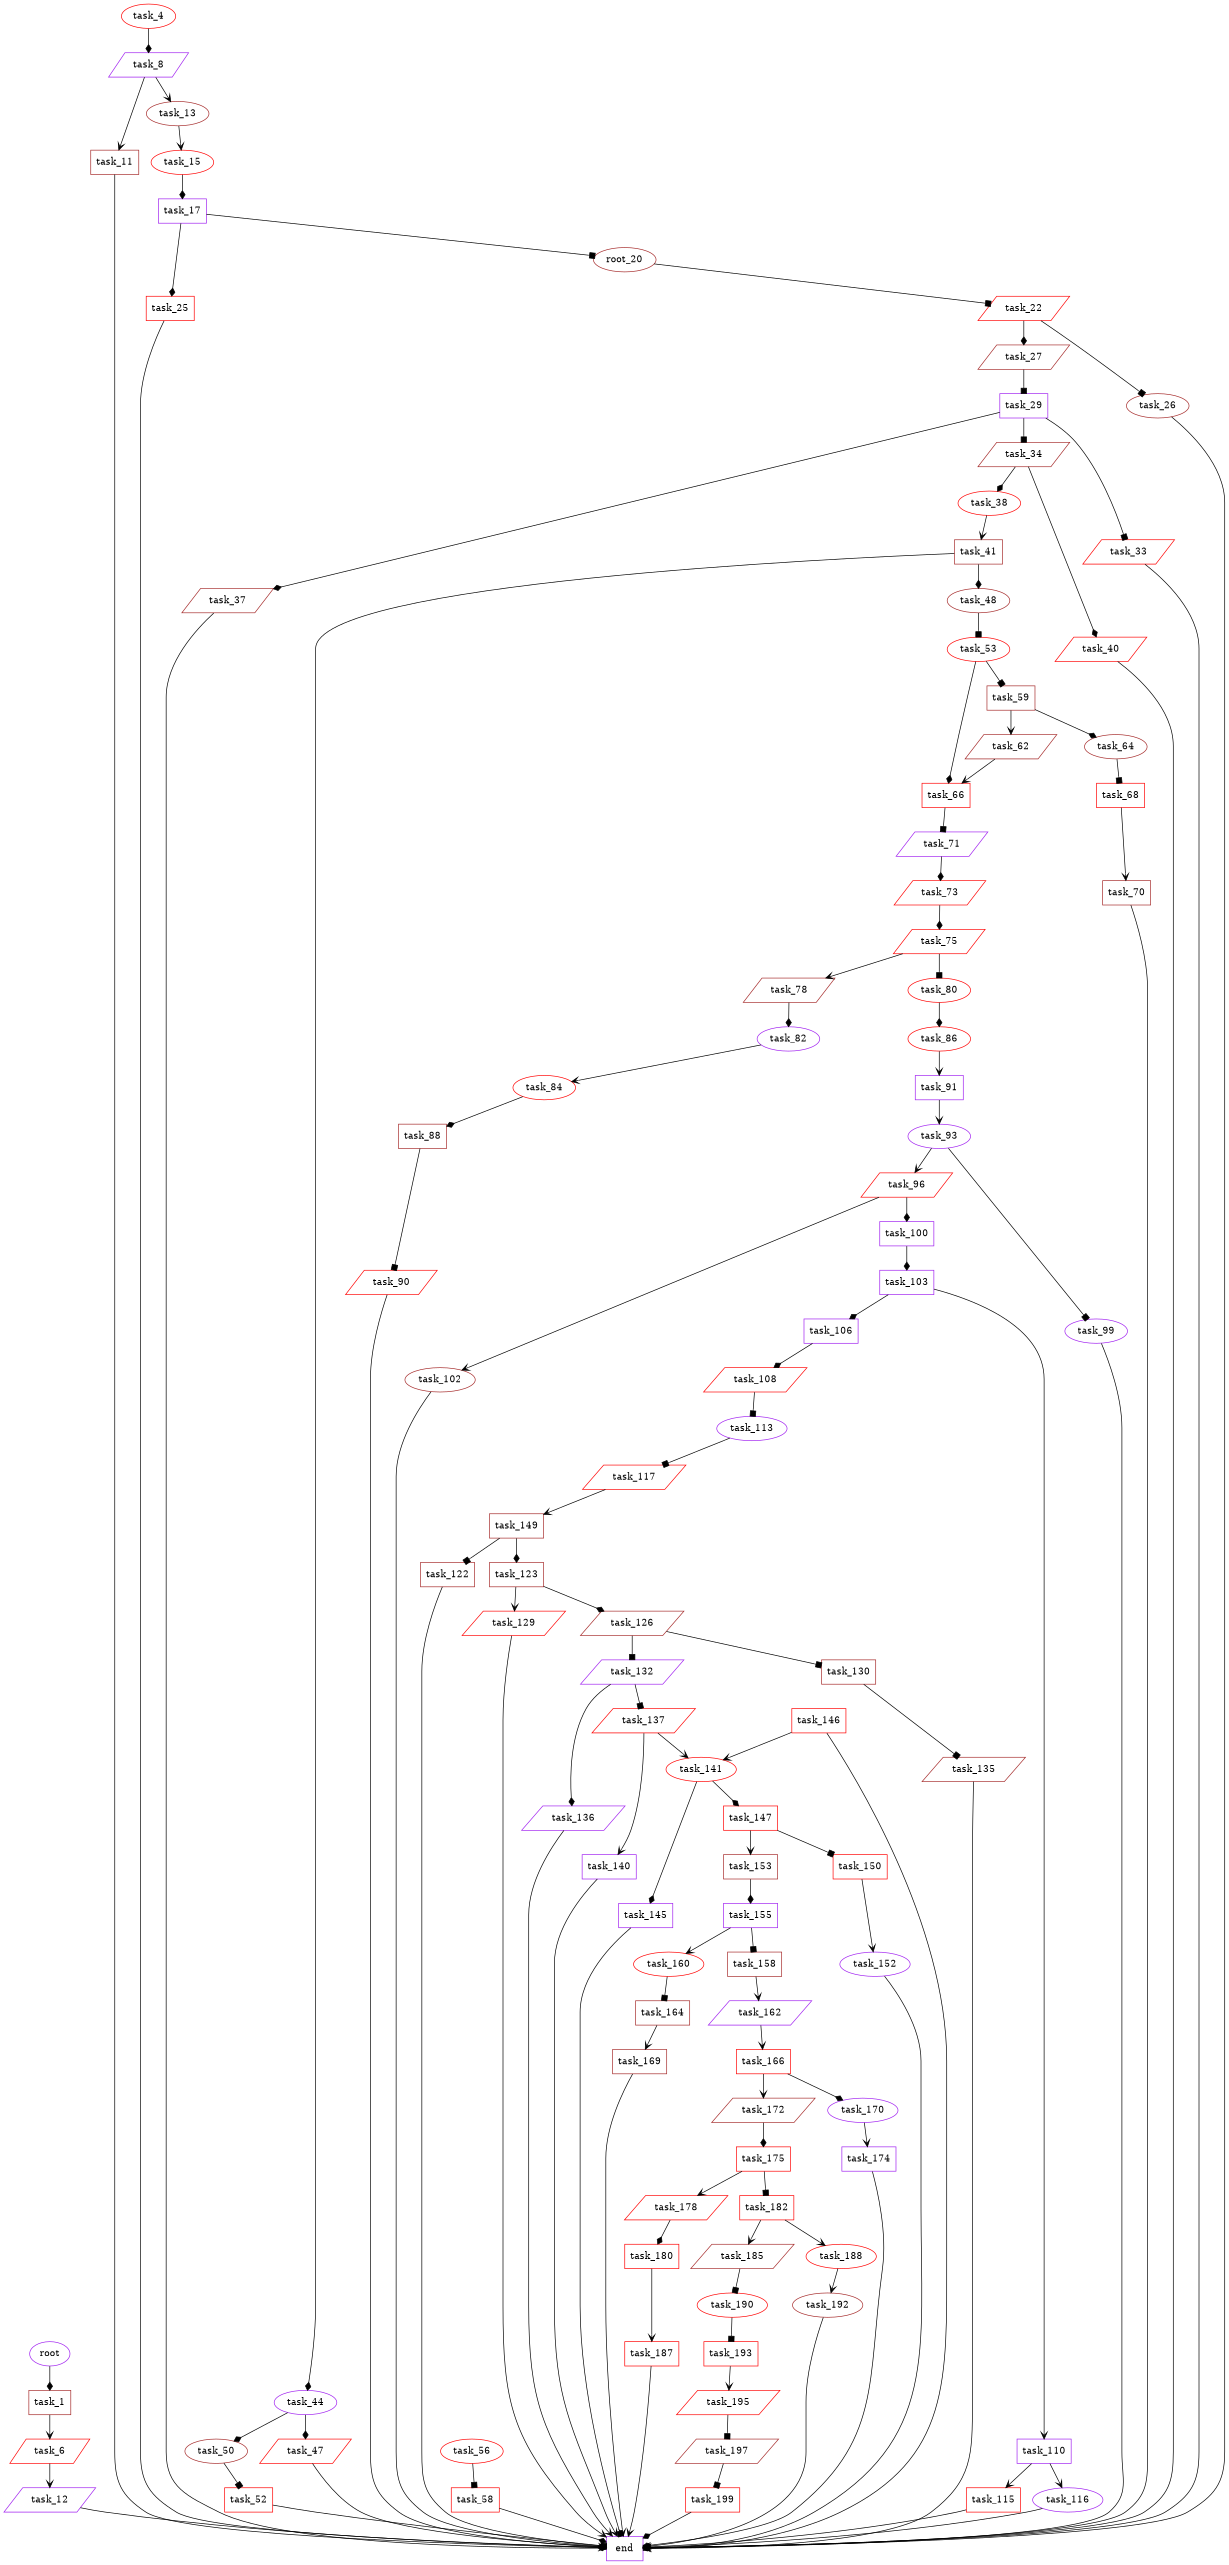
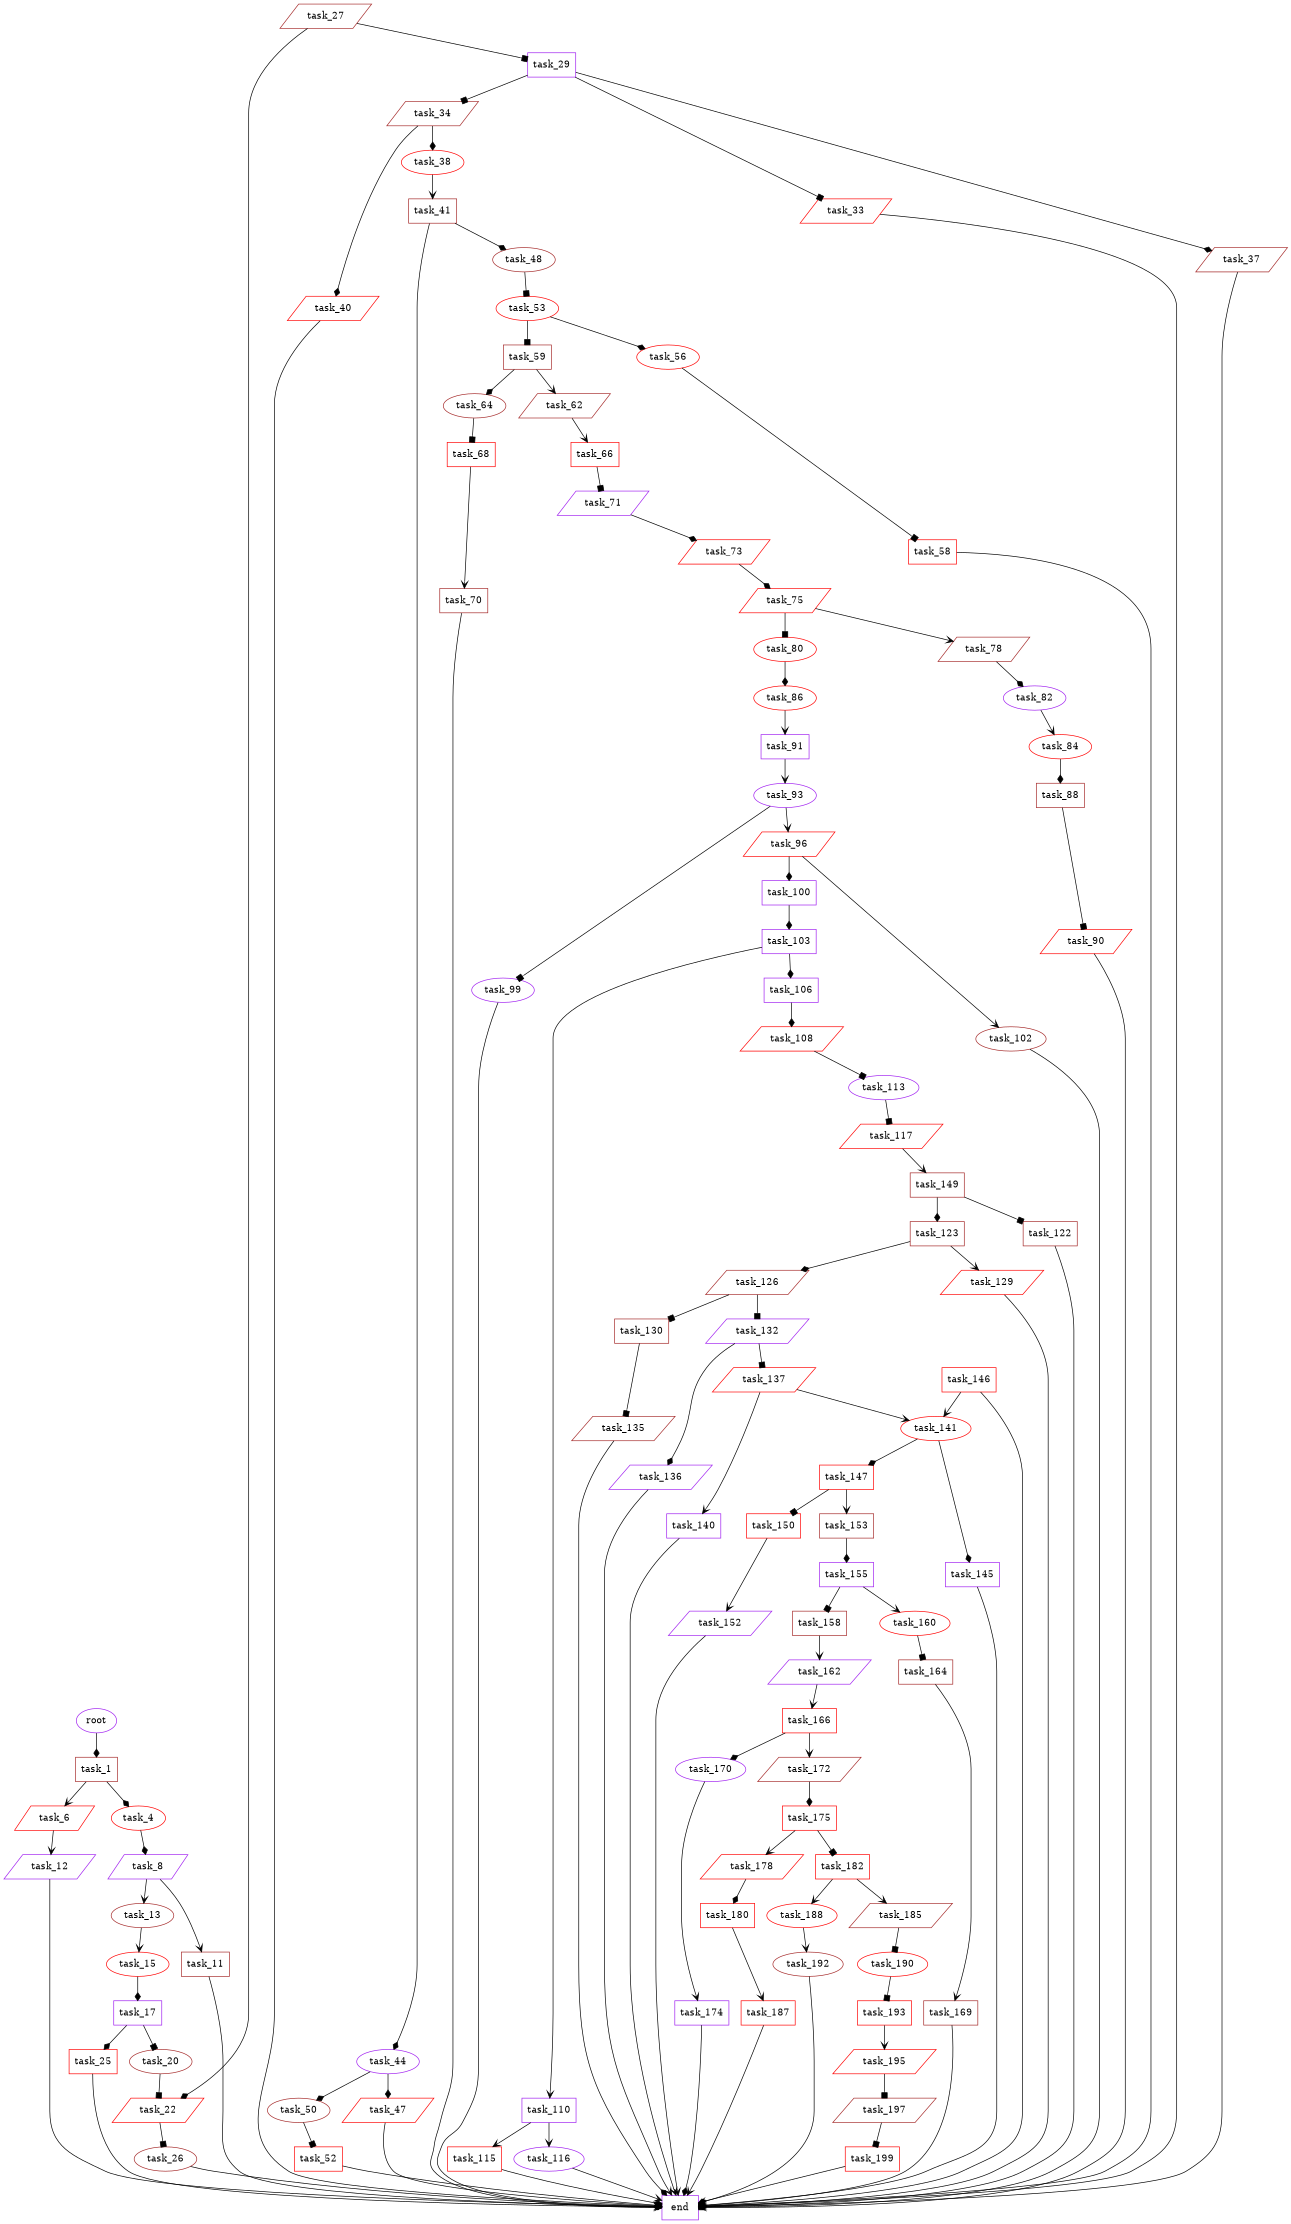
(625, 260) -> (161, 2062)
(1024, 329) -> (249, 1062)
(963, 718) -> (594, 331)
none -> (115, 1791)
(875, 1964) -> (720, 1623)
